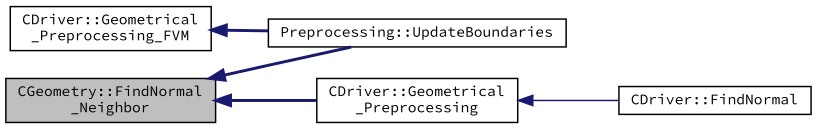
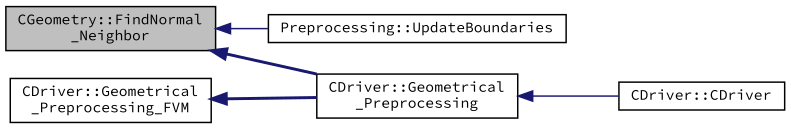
(247, 31) -> (272, 98)
(288, 61) -> (249, 29)
(715, 100) -> (702, 96)
